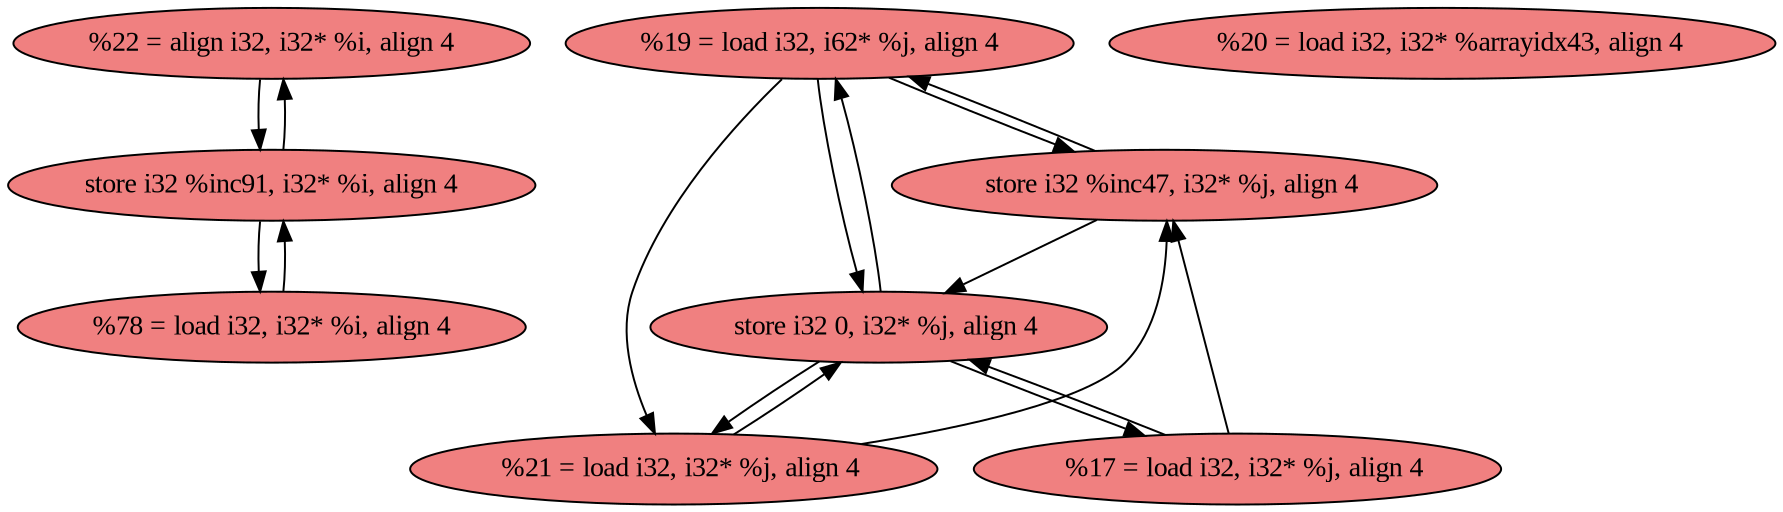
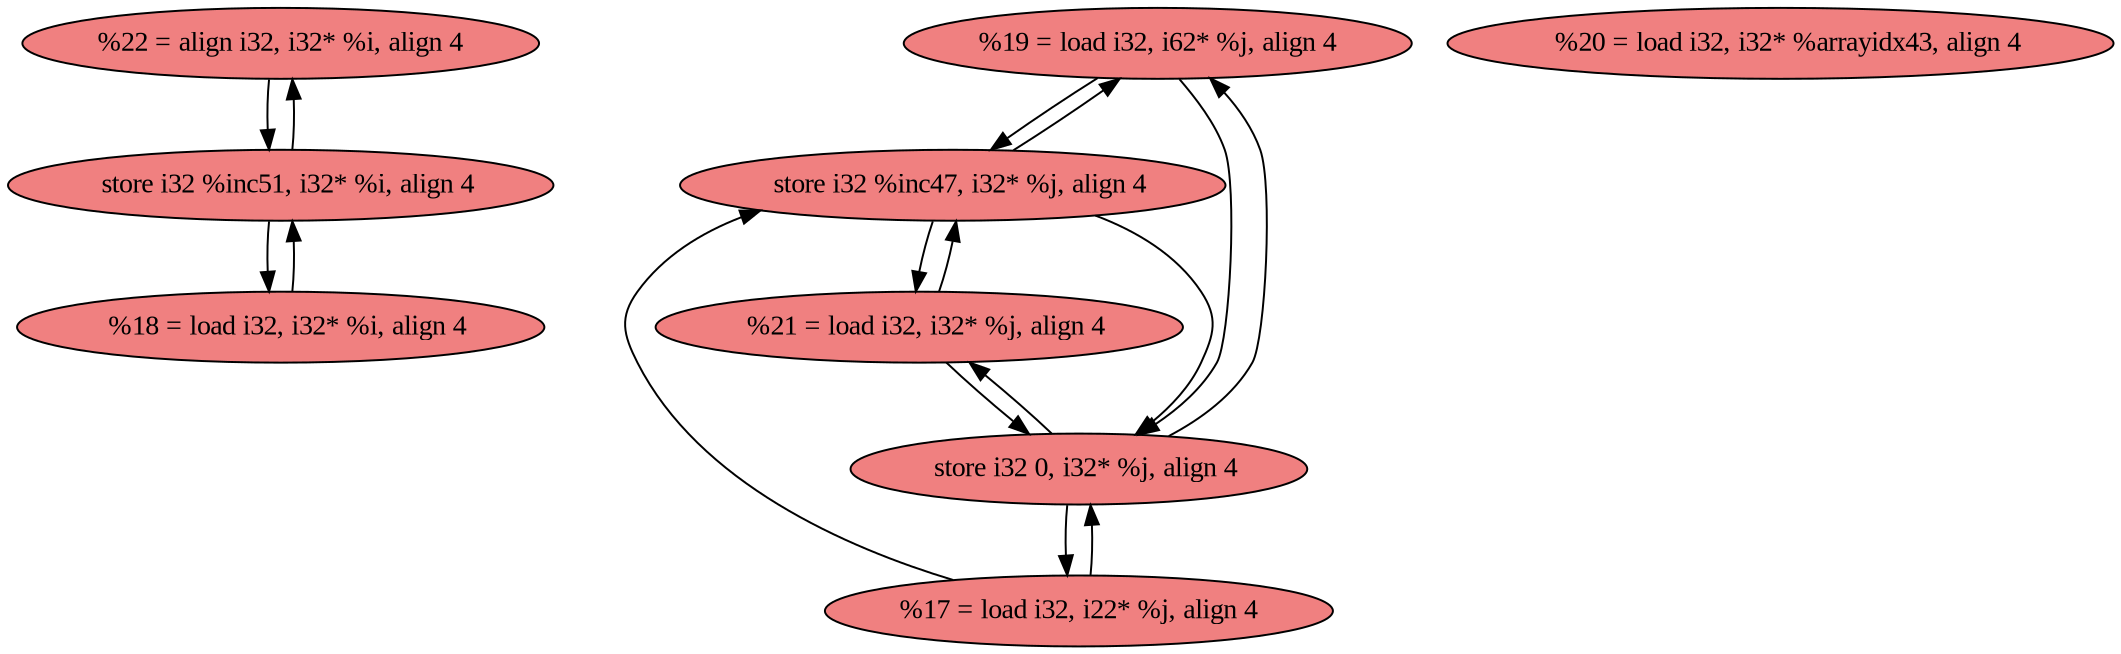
(272, 185) -> (281, 185)
(660, 230) -> (925, 246)
(272, 327) -> (281, 327)
(1237, 469) -> (1079, 611)
